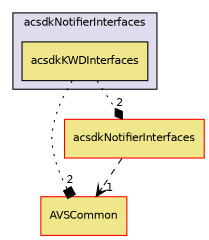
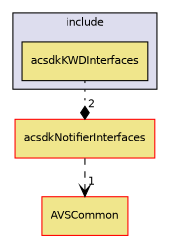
(85, 23) -> (85, 23)
(52, 133) -> none
